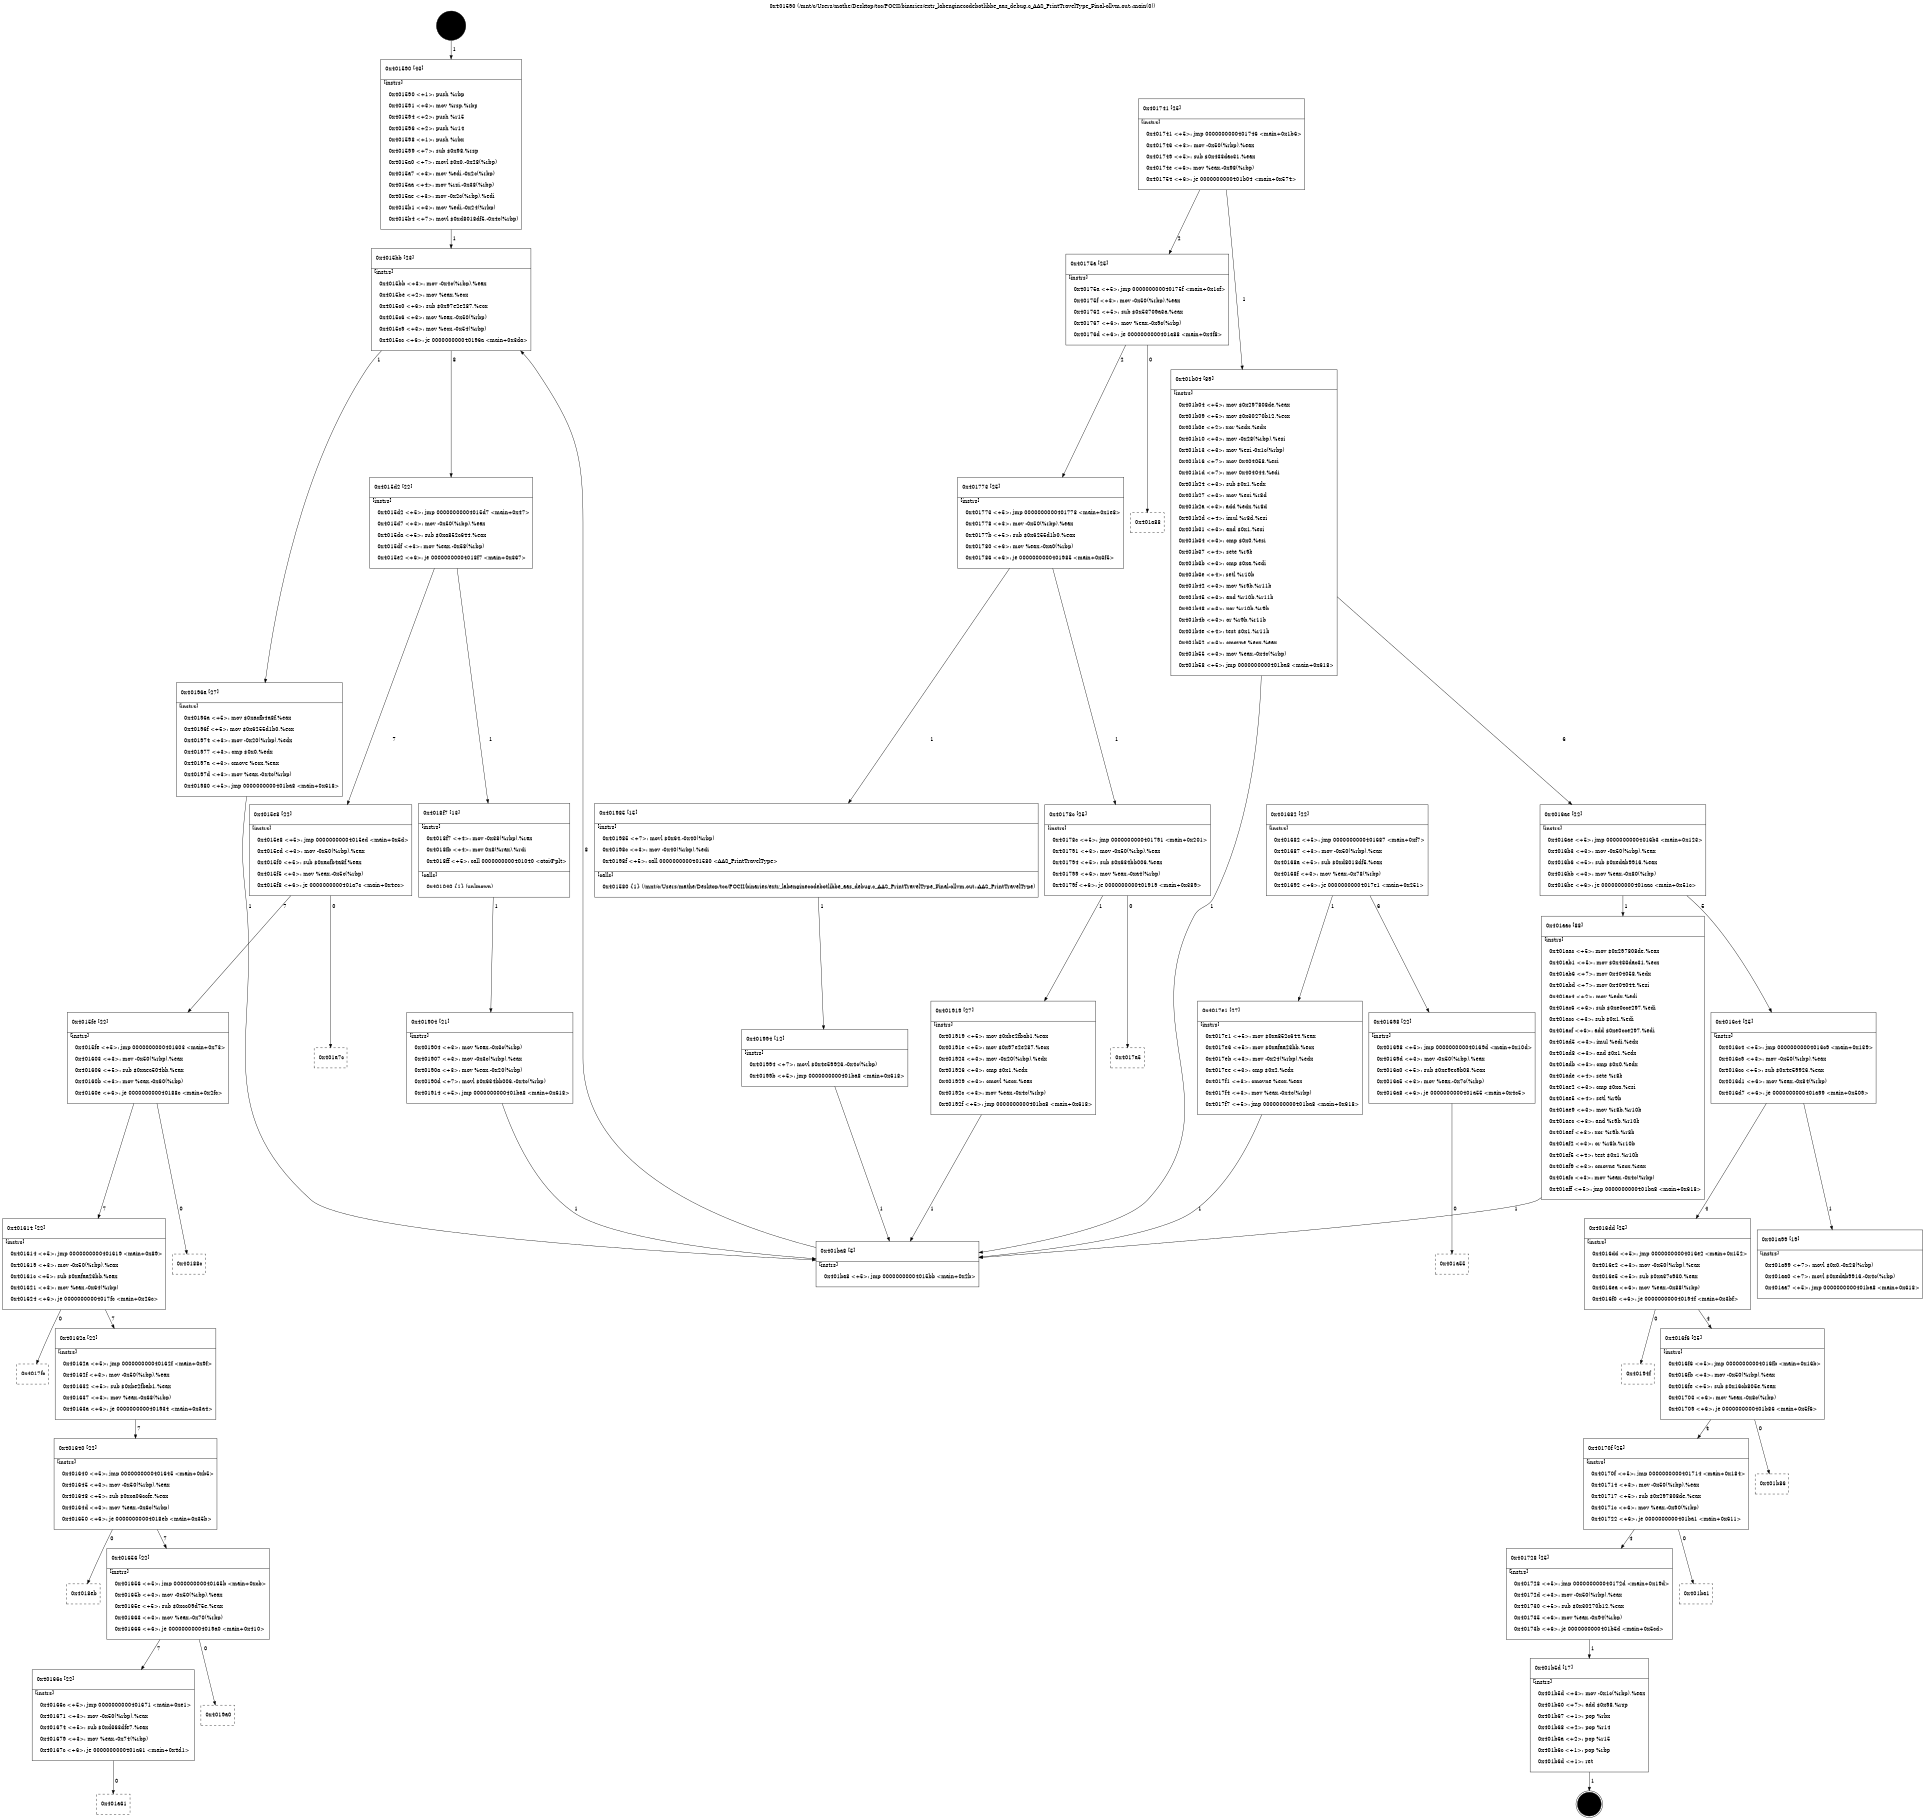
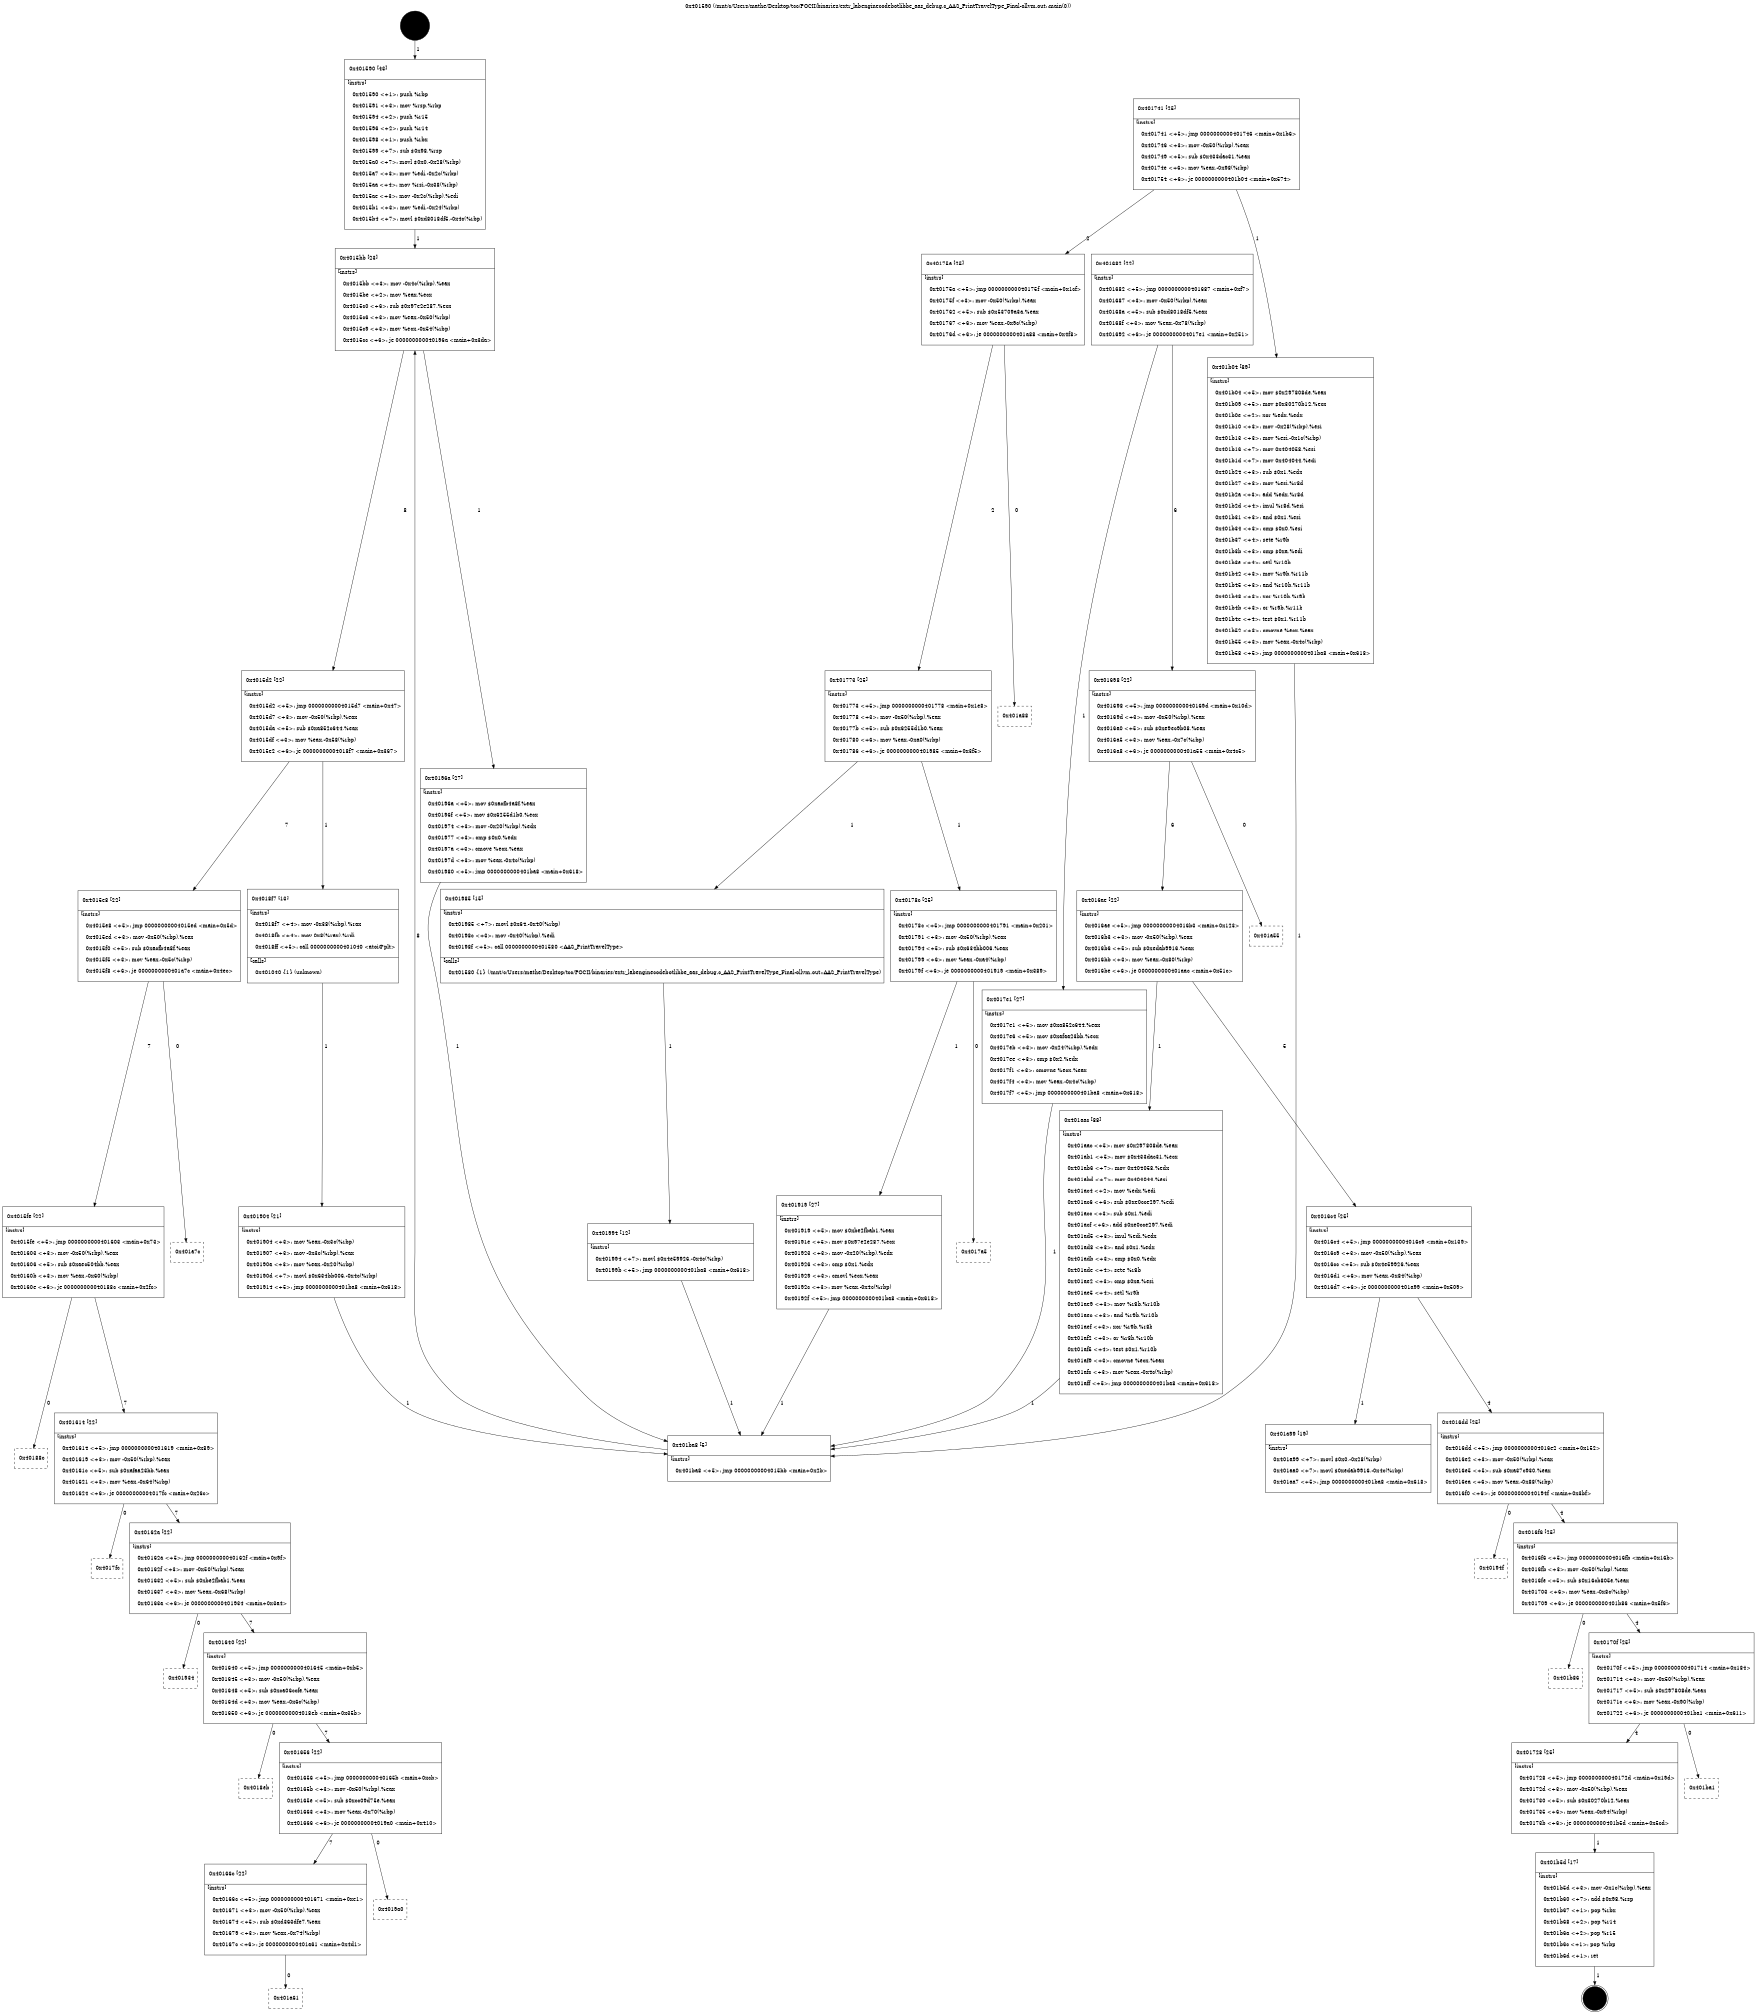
(1453, 699) -> (1166, 824)
none -> (180, 1678)
